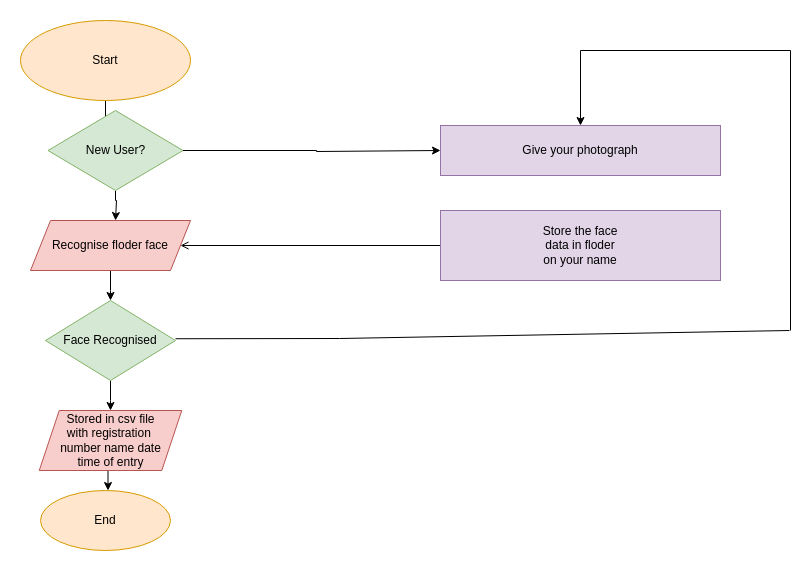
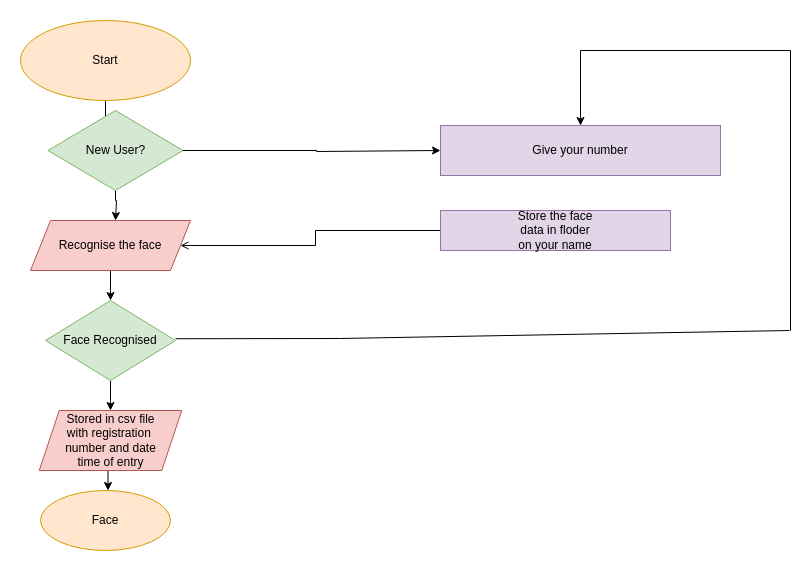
(581, 151) -> (581, 151)
(111, 246) -> (111, 246)
(581, 246) -> (556, 231)
(111, 441) -> (111, 441)
(106, 521) -> (106, 521)
